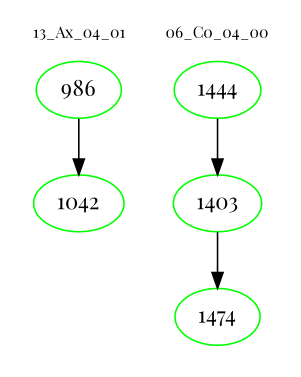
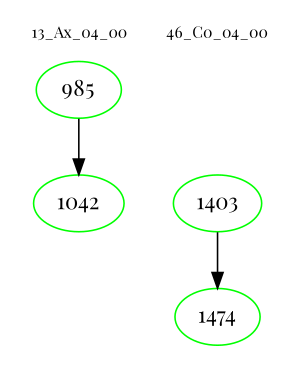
(80, 34) -> (80, 34)
(218, 34) -> (218, 34)
(79, 90) -> (79, 90)
(218, 90) -> none
